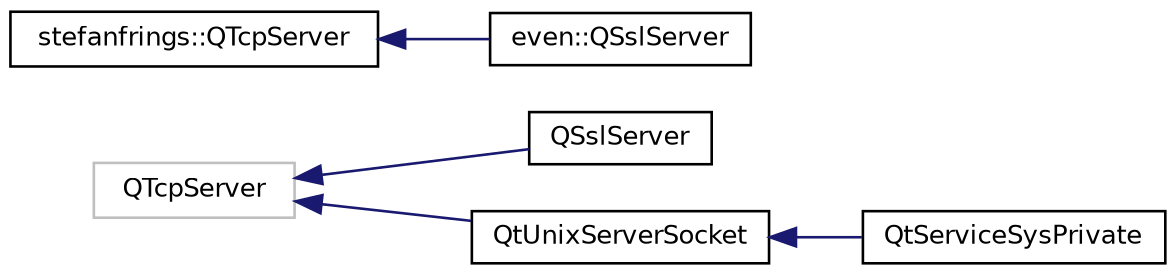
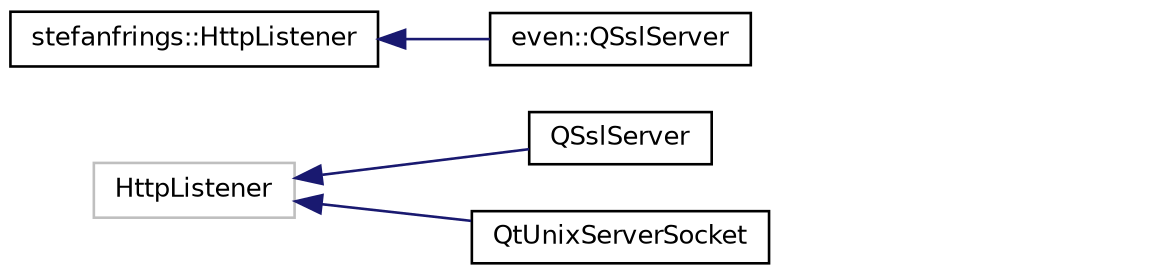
(194, 39) -> (194, 39)
(194, 190) -> (194, 190)
(1014, 237) -> none
